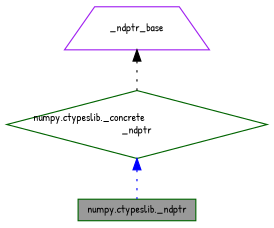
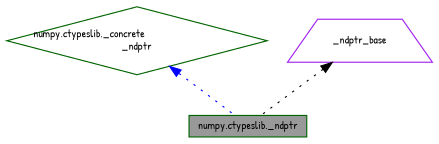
(137, 76) -> (292, 92)
